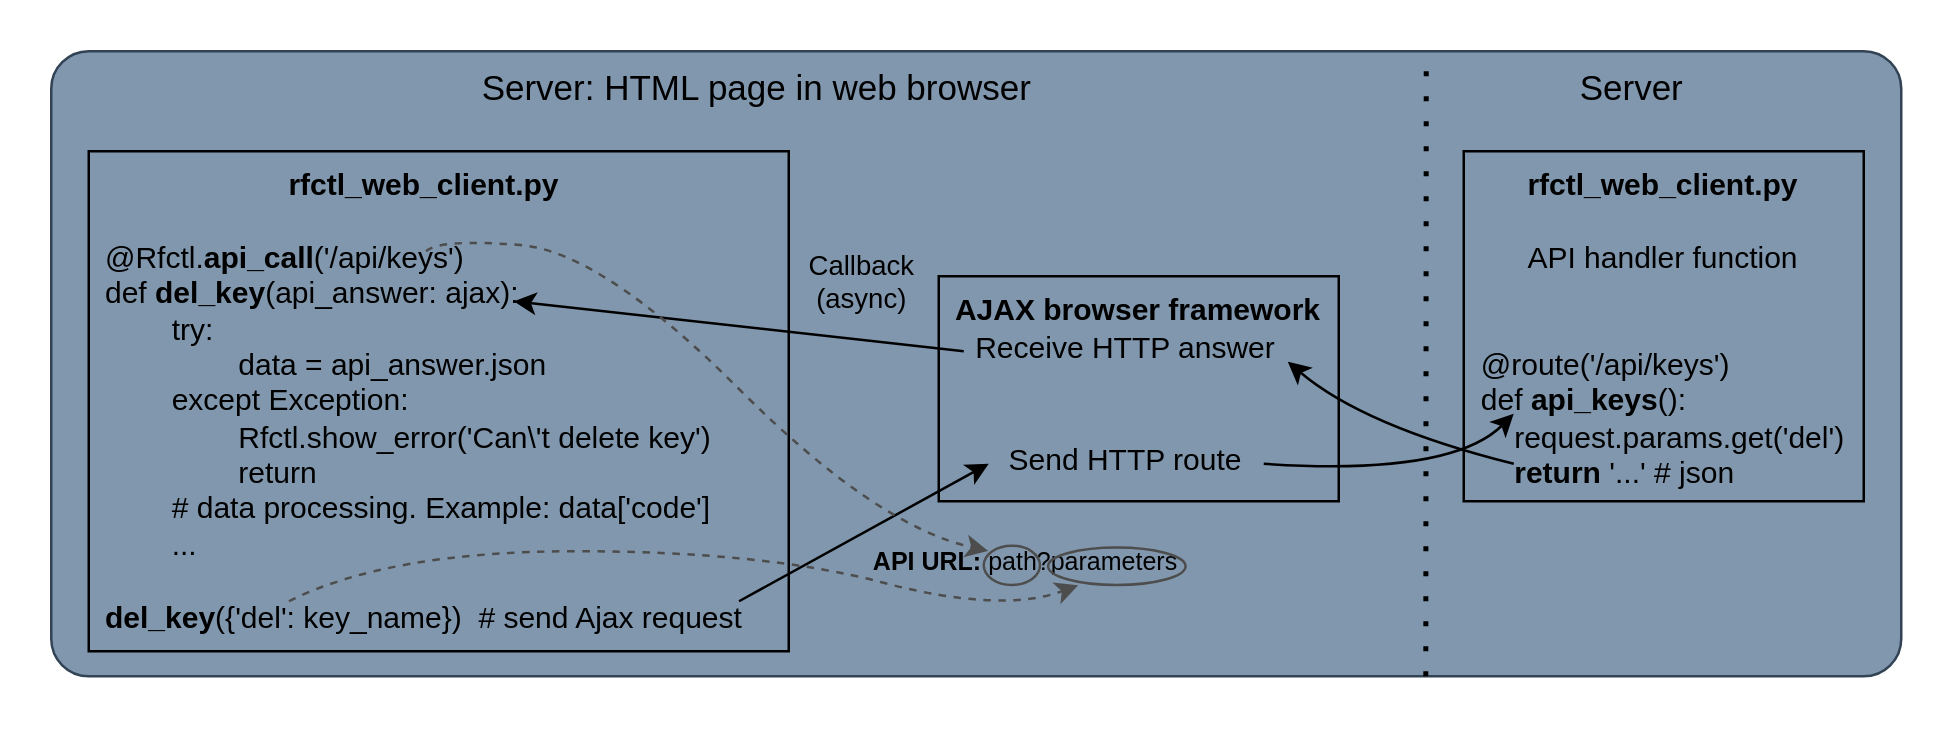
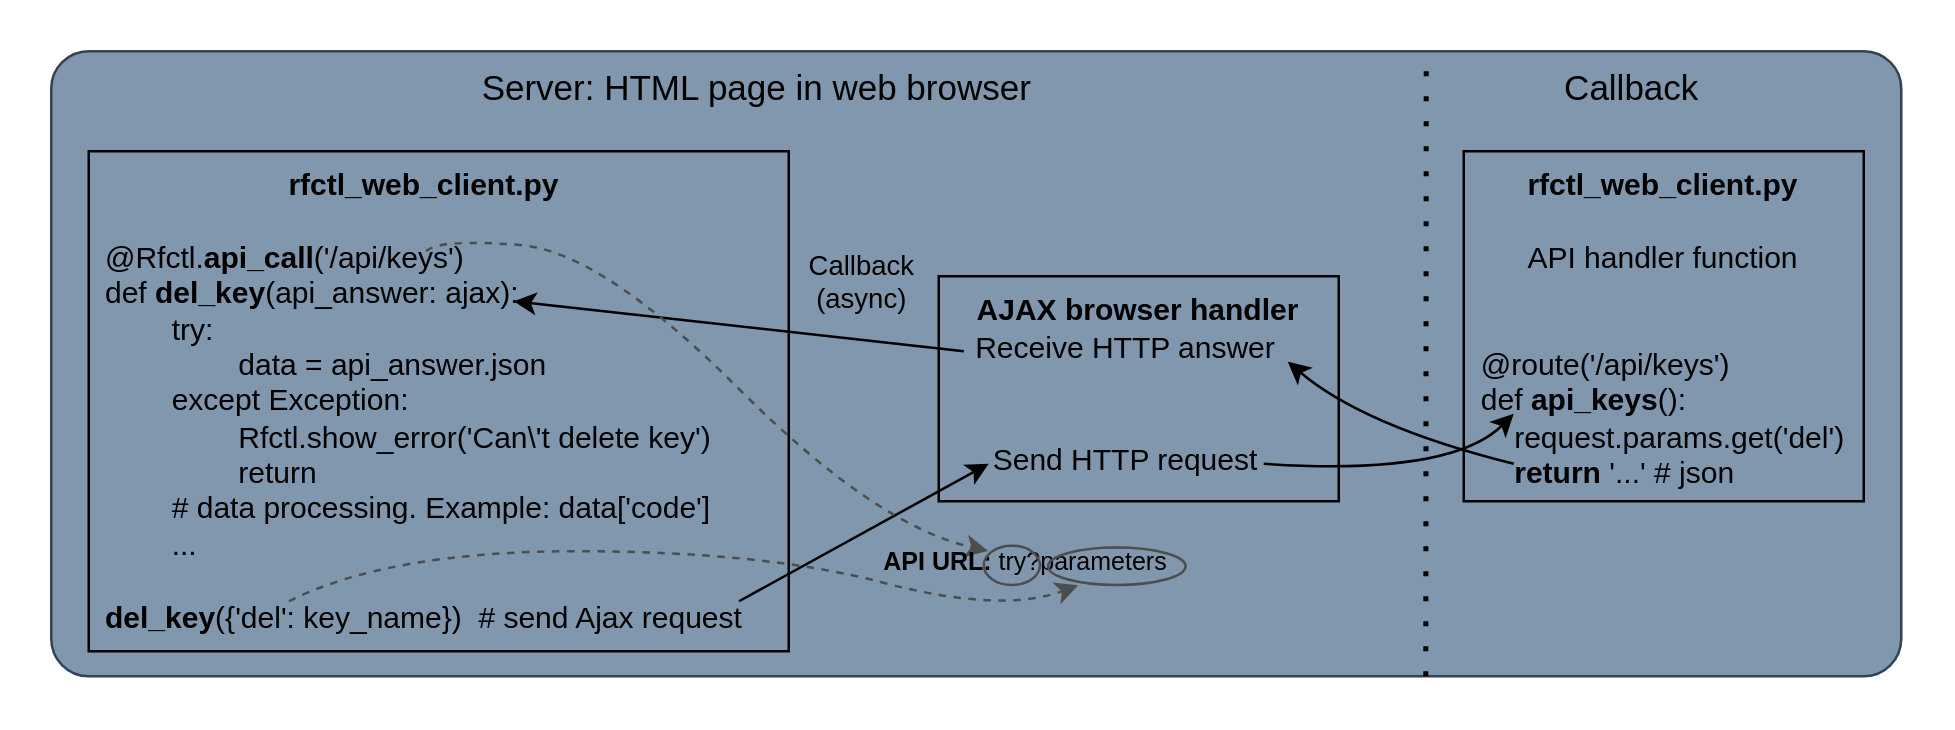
(1633, 90) -> (1633, 90)
(1139, 312) -> (1139, 312)
(1126, 462) -> (1126, 480)
(1026, 561) -> (1026, 561)
